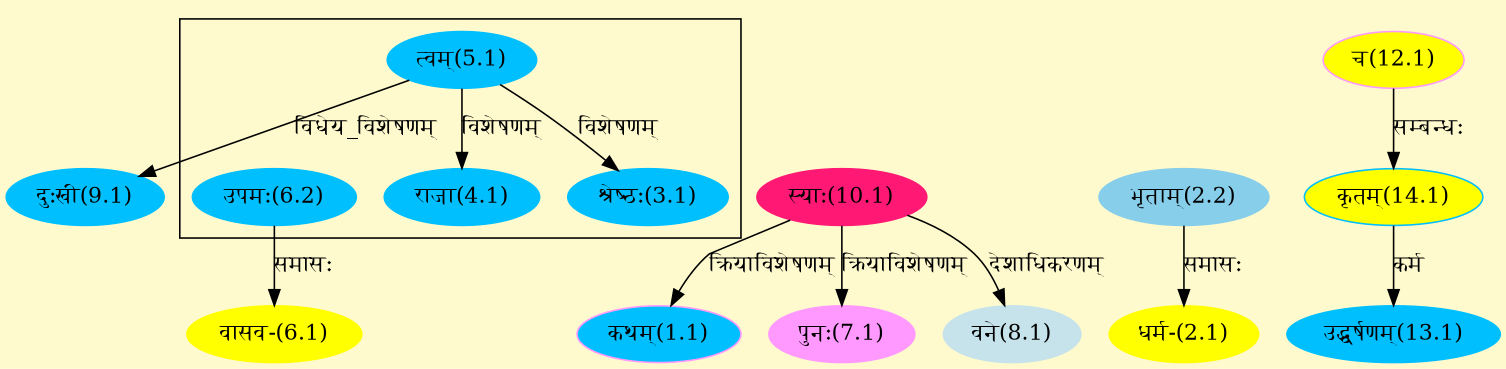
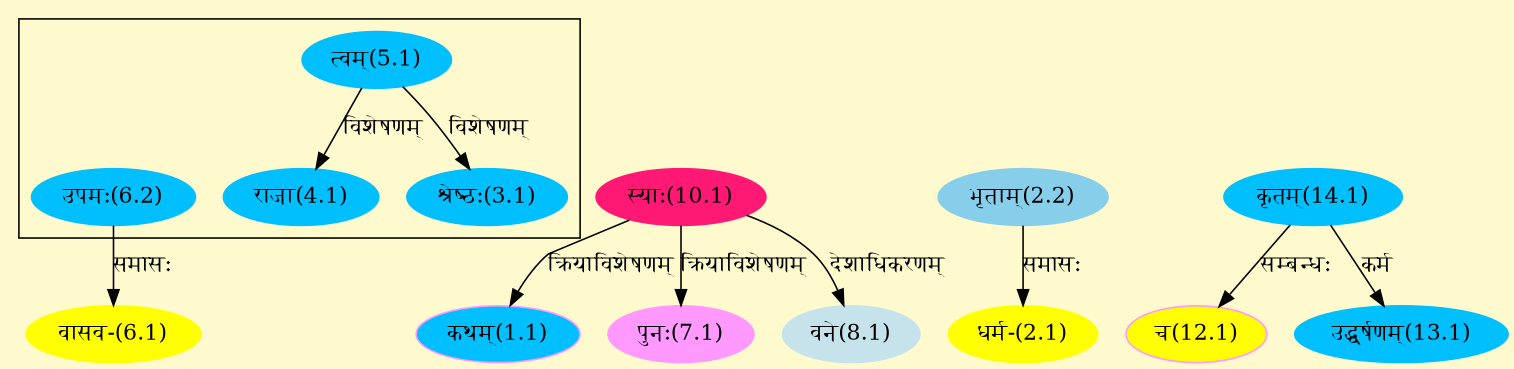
(1394, 121) -> (1260, 260)
(85, 197) -> none
(1394, 197) -> (1313, 197)
